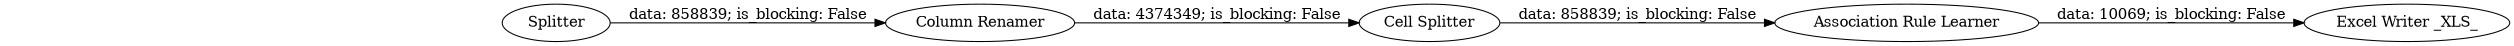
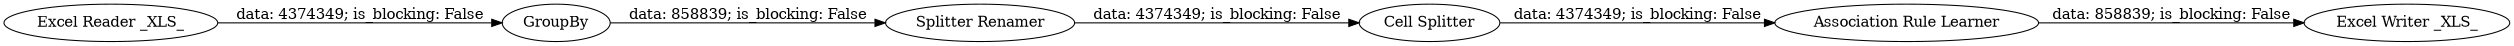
(1637, 15) -> (1637, 15)
(2171, 15) -> (2171, 15)
none -> (111, 23)
(556, 23) -> (556, 23)
(980, 23) -> (980, 23)
